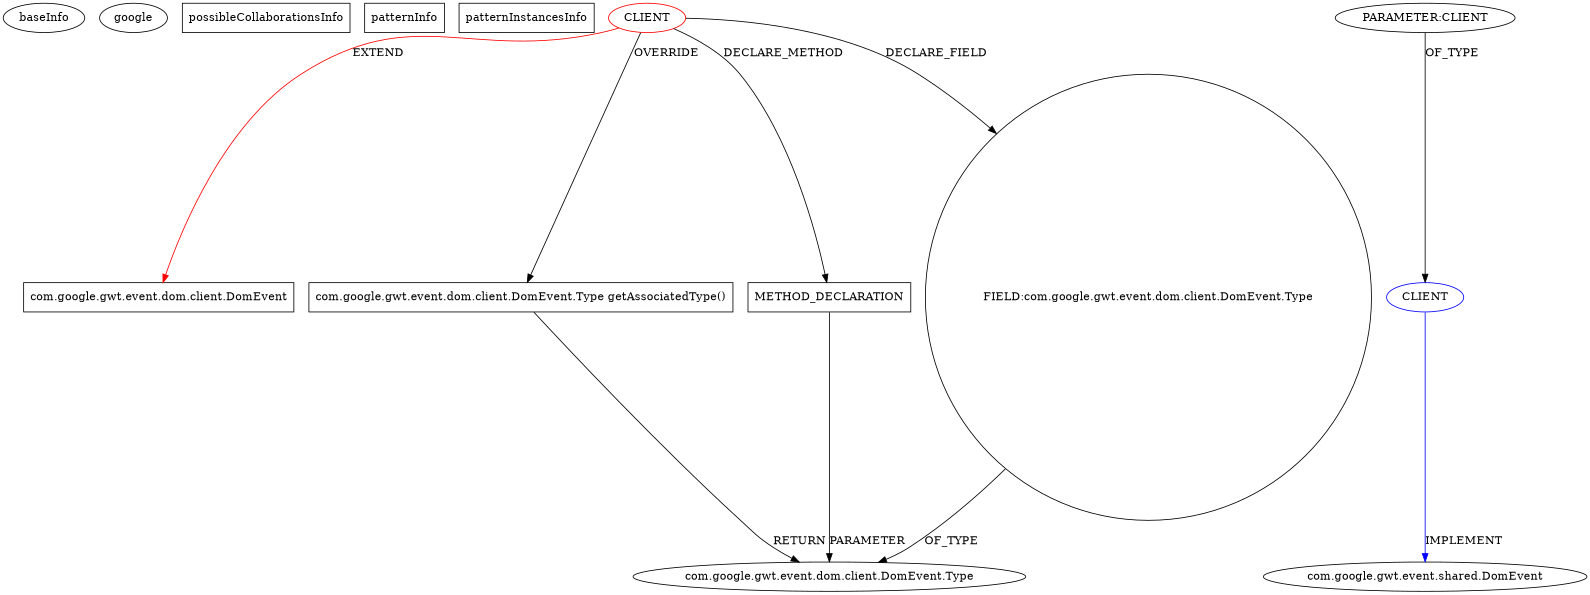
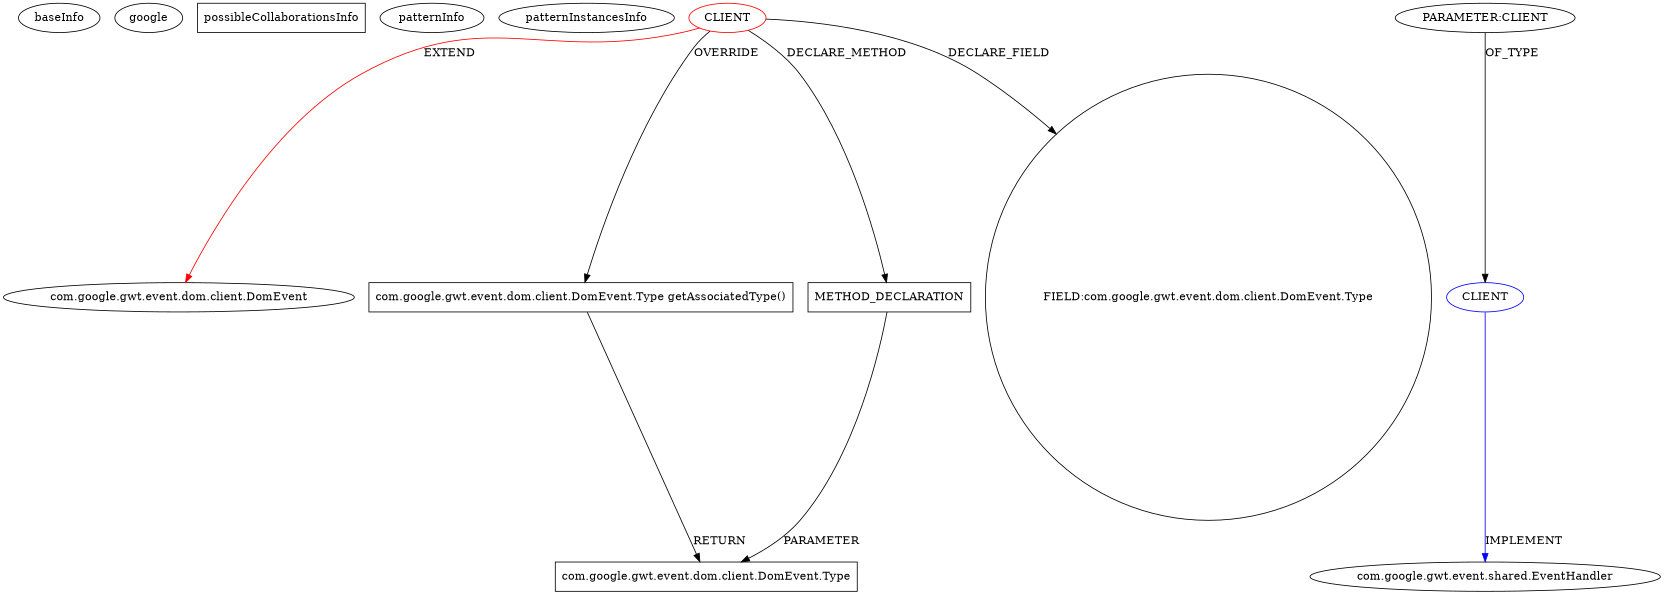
(405, 18) -> (432, 18)
(527, 18) -> (587, 18)
(159, 297) -> (179, 297)
(949, 519) -> none
(829, 577) -> (706, 577)
(1425, 577) -> (1485, 577)
